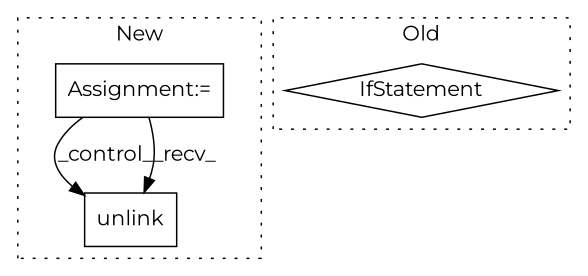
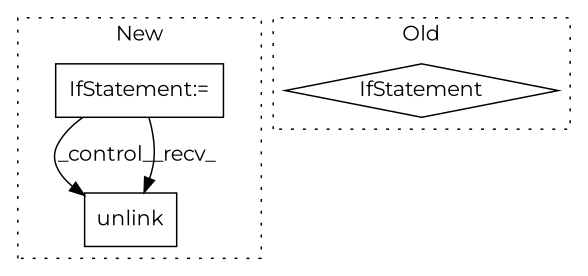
(140, 91) -> (140, 91)
